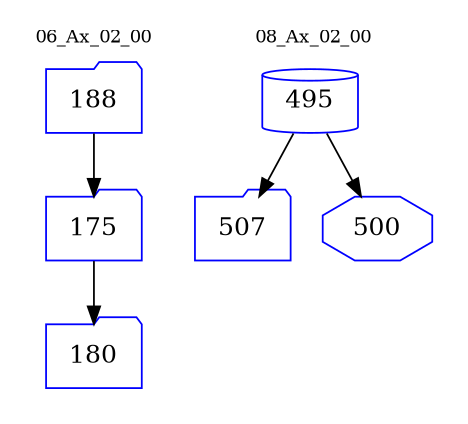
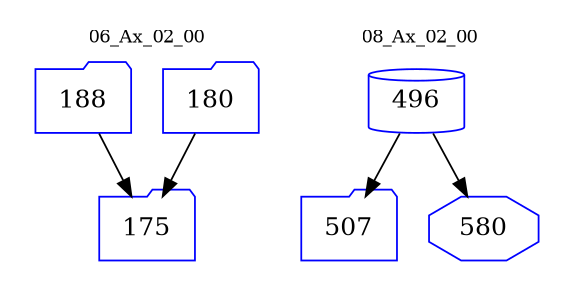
(310, 101) -> (416, 101)
(377, 229) -> (484, 229)
(94, 284) -> (183, 157)
